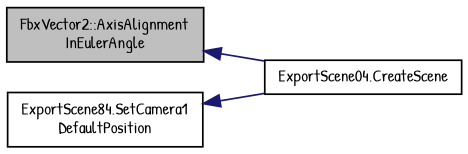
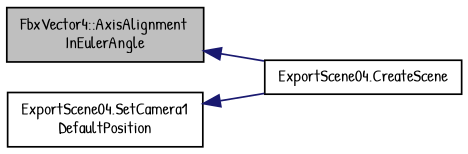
(105, 35) -> (105, 35)
(105, 120) -> (105, 120)
